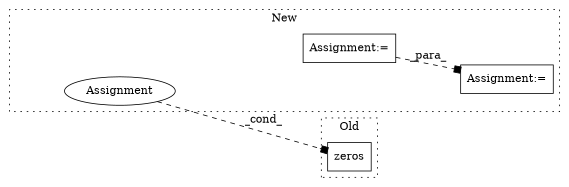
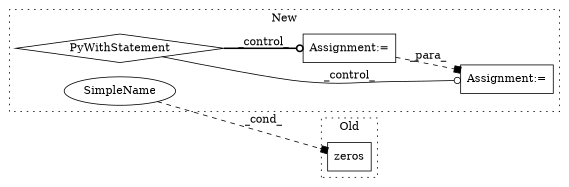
none -> (120, 48)
(120, 91) -> (120, 91)
